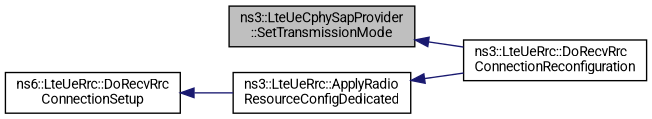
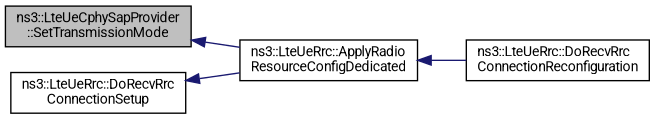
(446, 44) -> (223, 45)
(93, 93) -> (98, 93)
